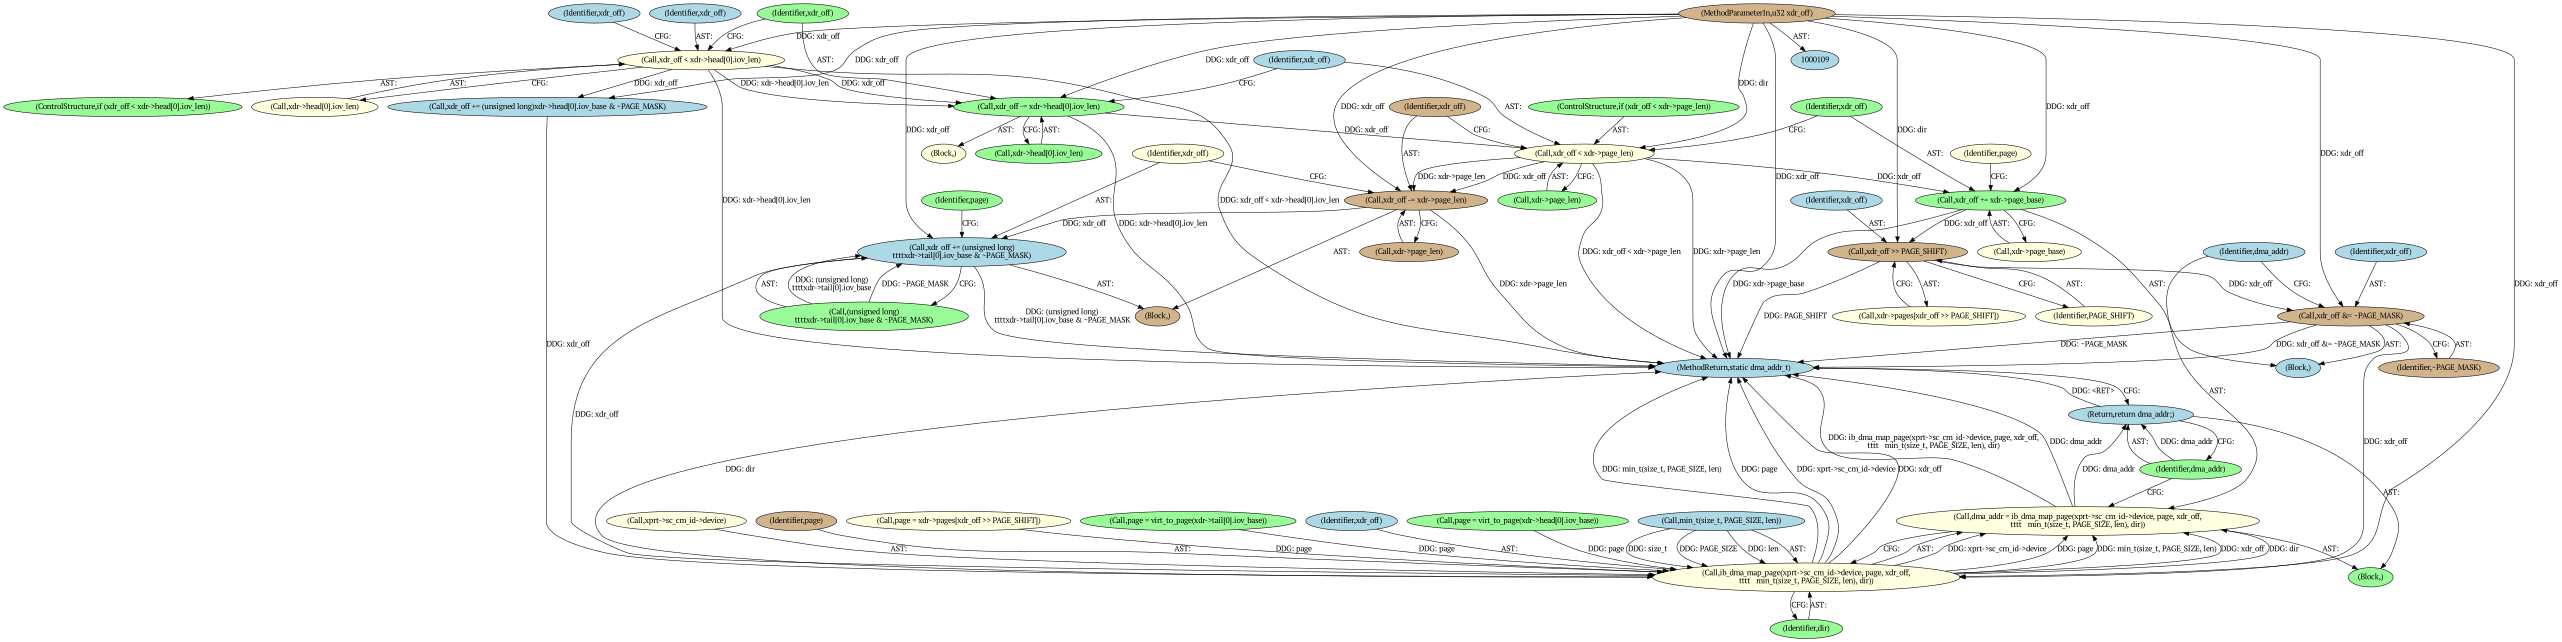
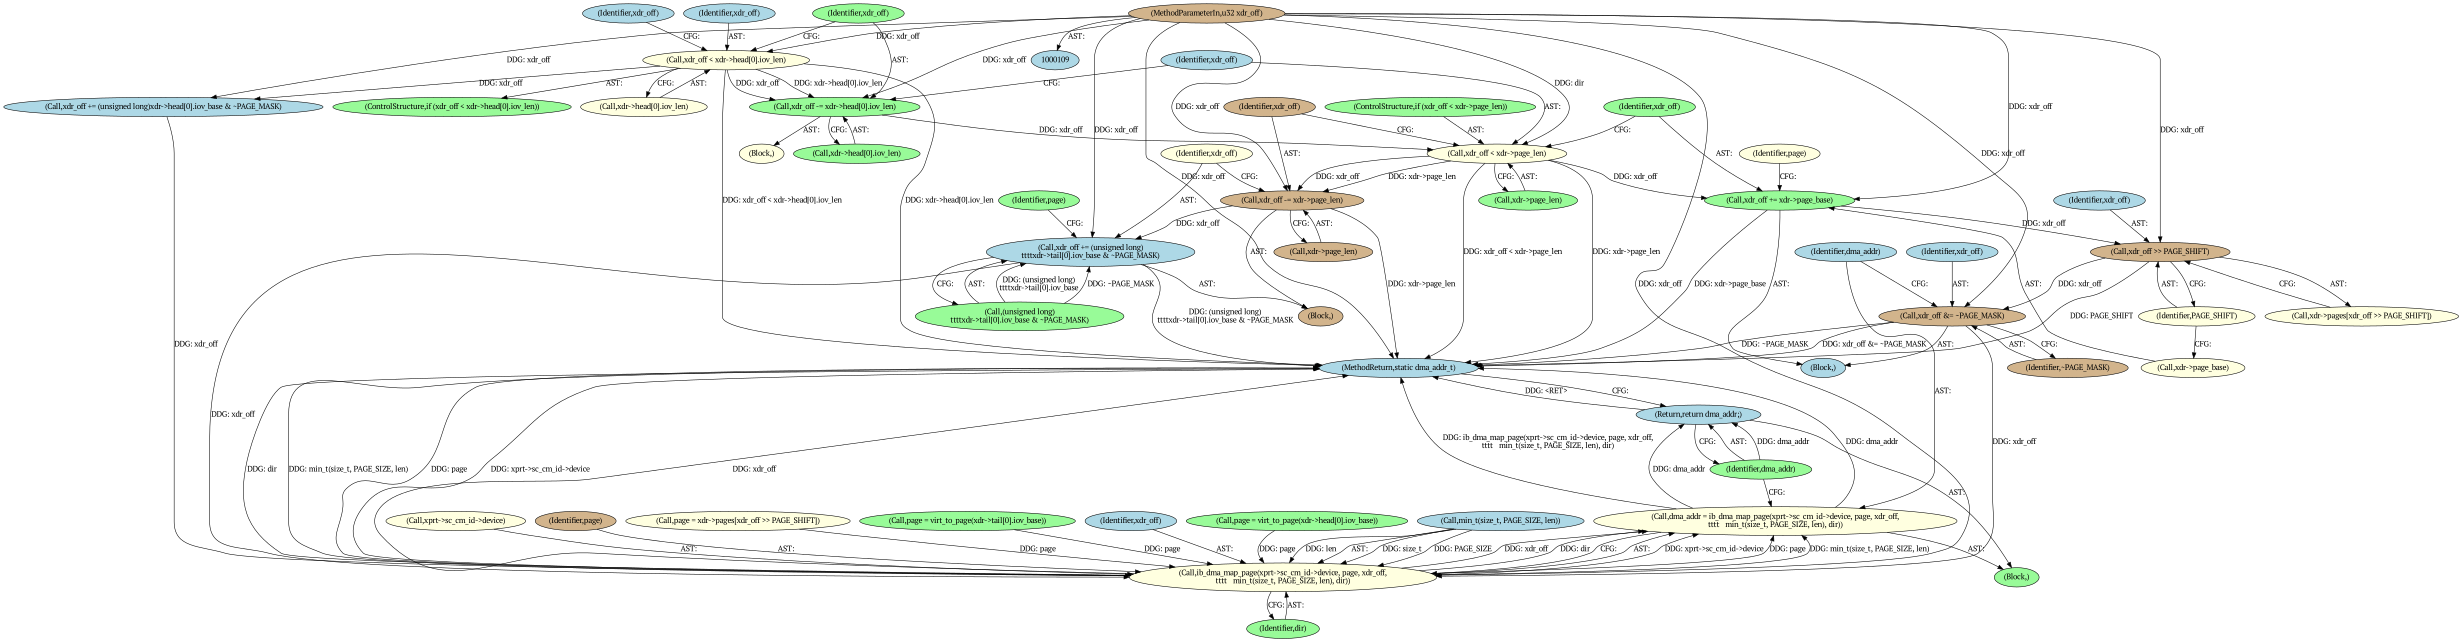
(1912, 130) -> (2182, 130)
(2016, 222) -> (2195, 339)
(1211, 349) -> none
